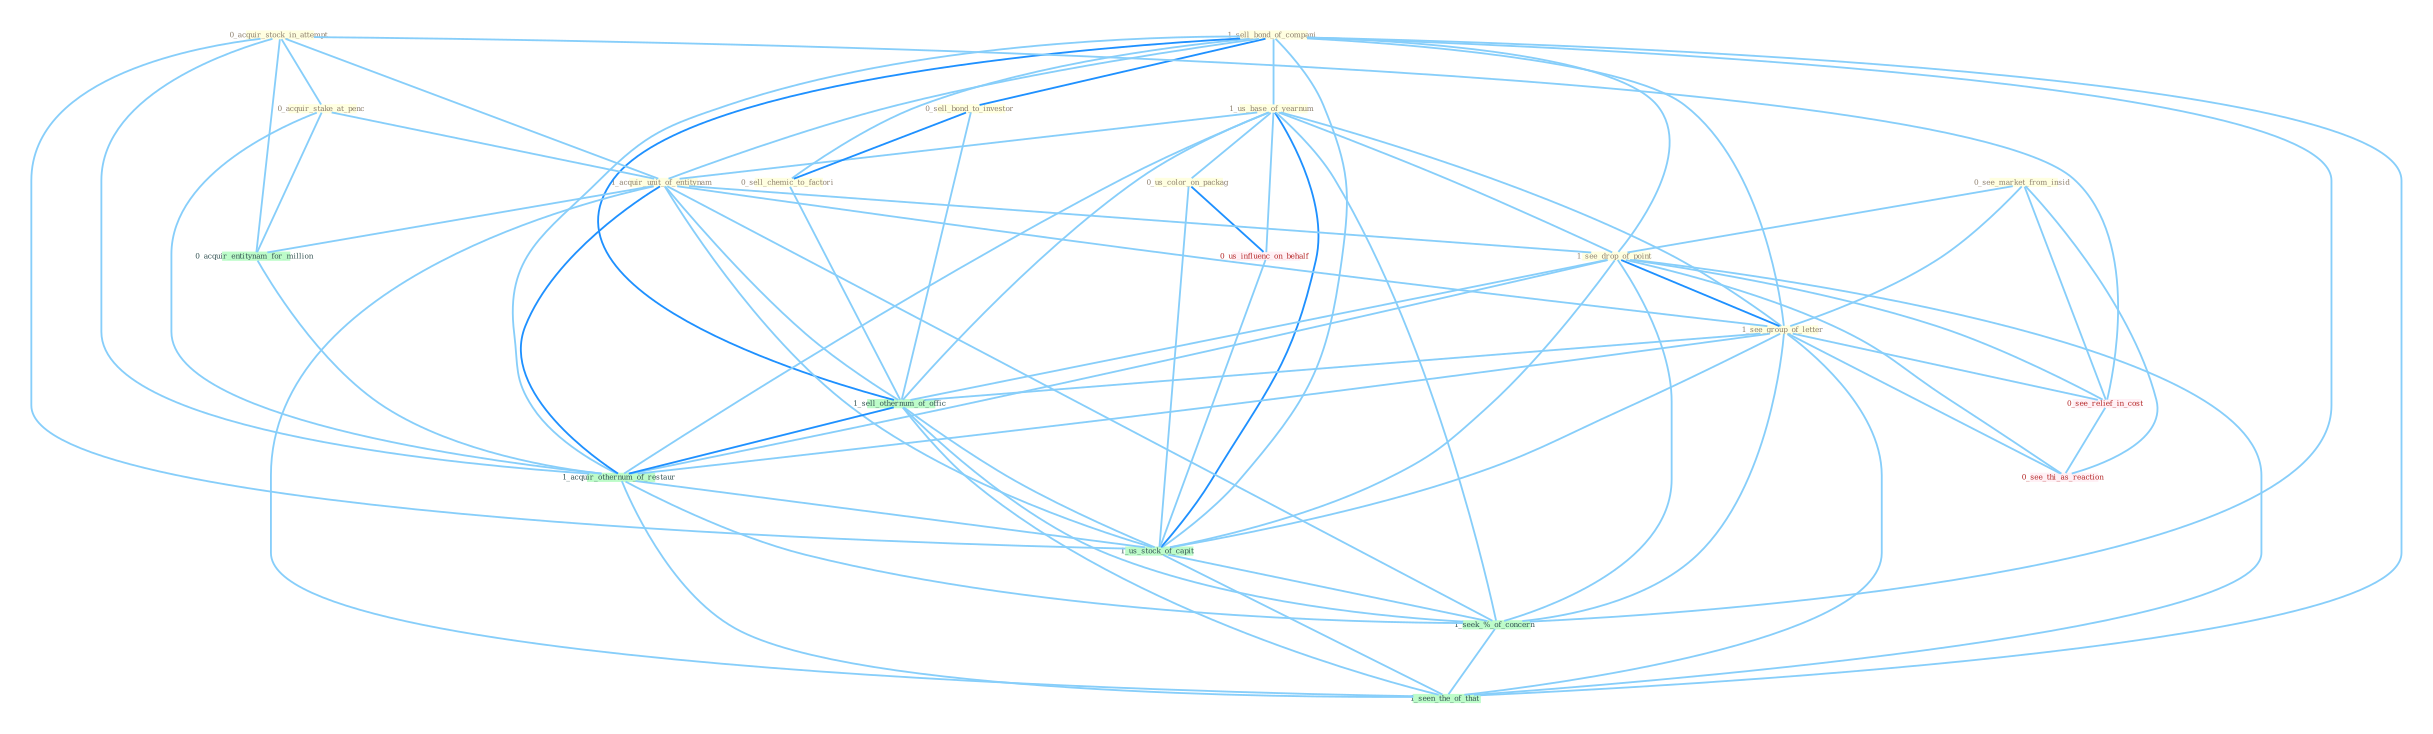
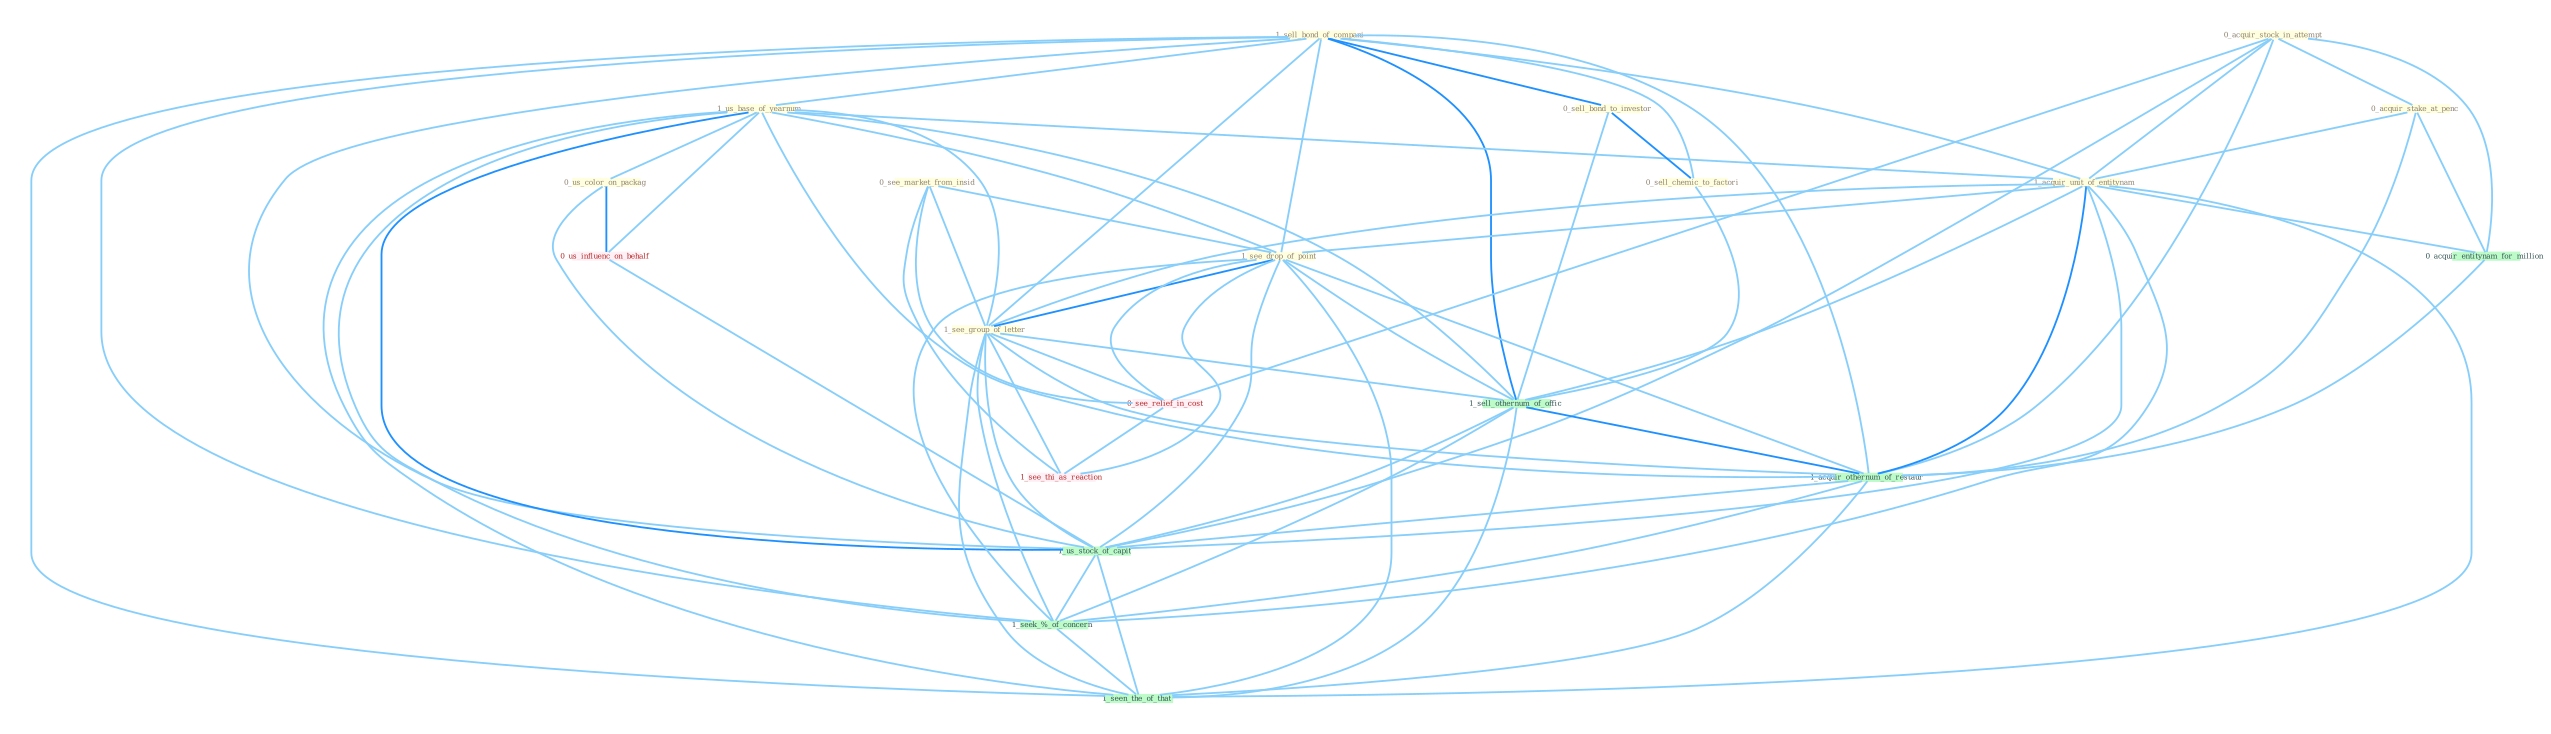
(2064, 477) -> (1062, 477)
none -> (437, 495)
